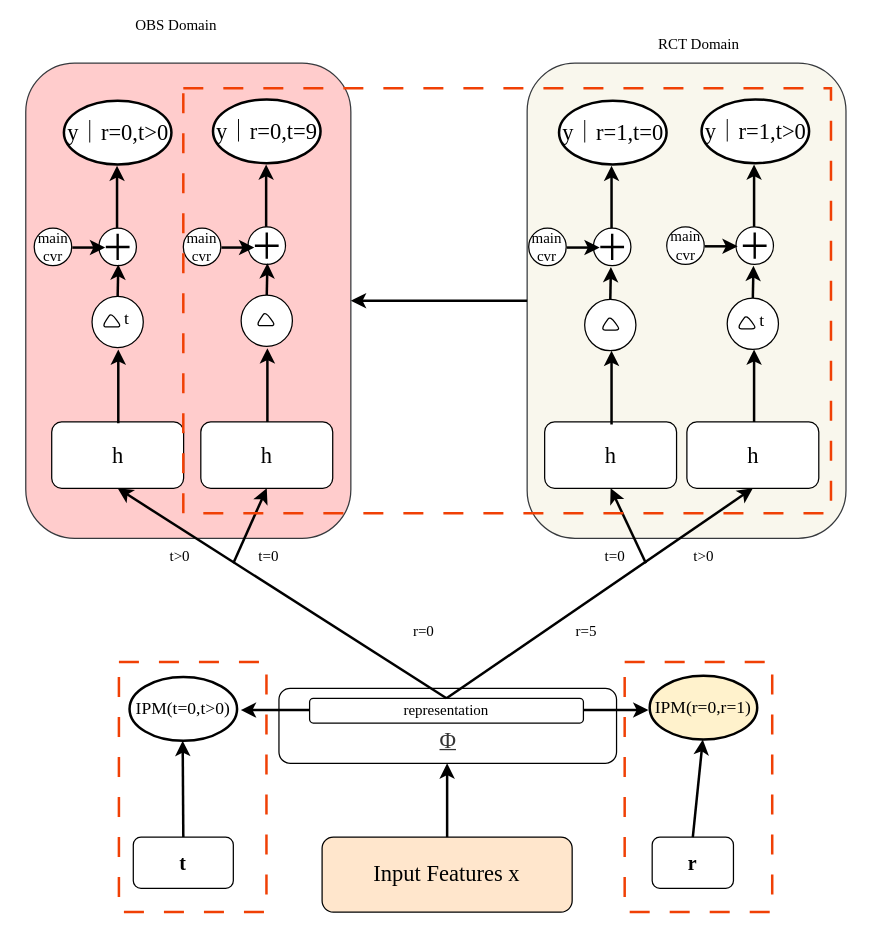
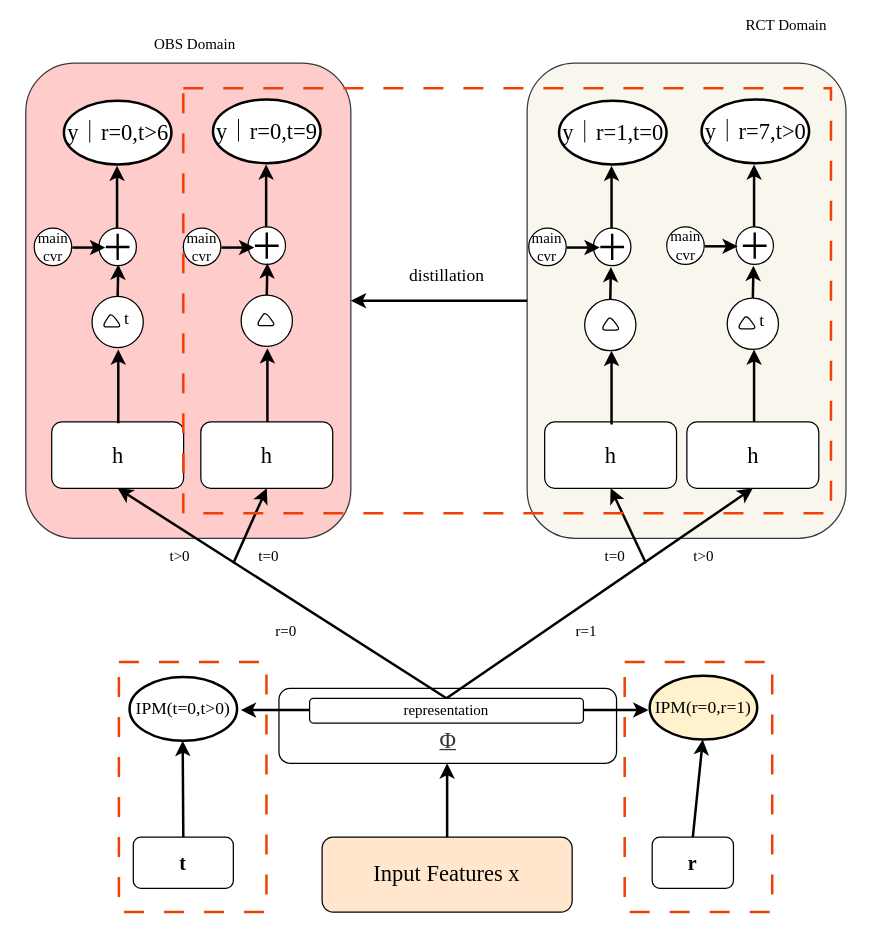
(176, 26) -> (195, 44)
(699, 44) -> (786, 26)
(756, 132) -> (756, 132)
(118, 133) -> (118, 133)
none -> (446, 276)
(424, 632) -> (286, 632)
(586, 632) -> (586, 632)
